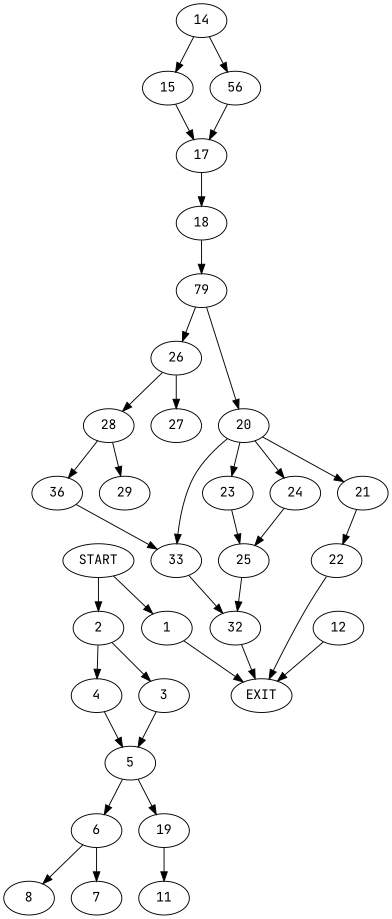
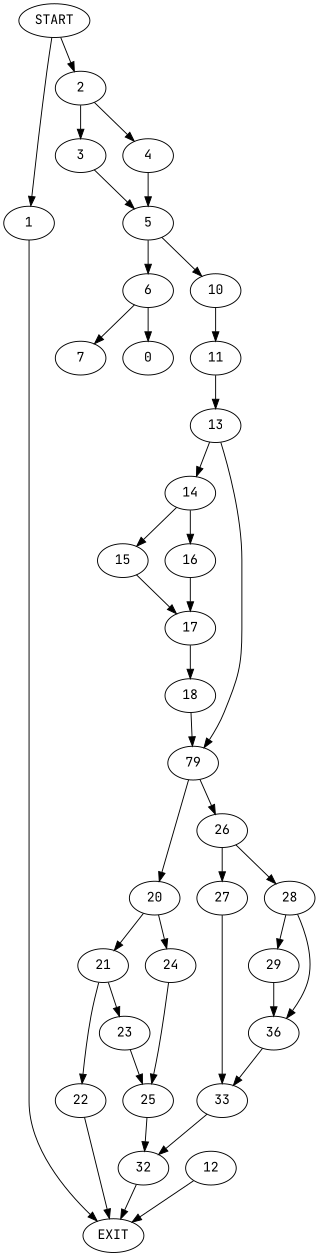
(235, 88) -> (190, 561)
none -> (216, 426)
(237, 455) -> (112, 995)
(192, 481) -> (222, 995)
(164, 831) -> (216, 291)
(29, 898) -> (148, 358)
none -> (274, 995)
